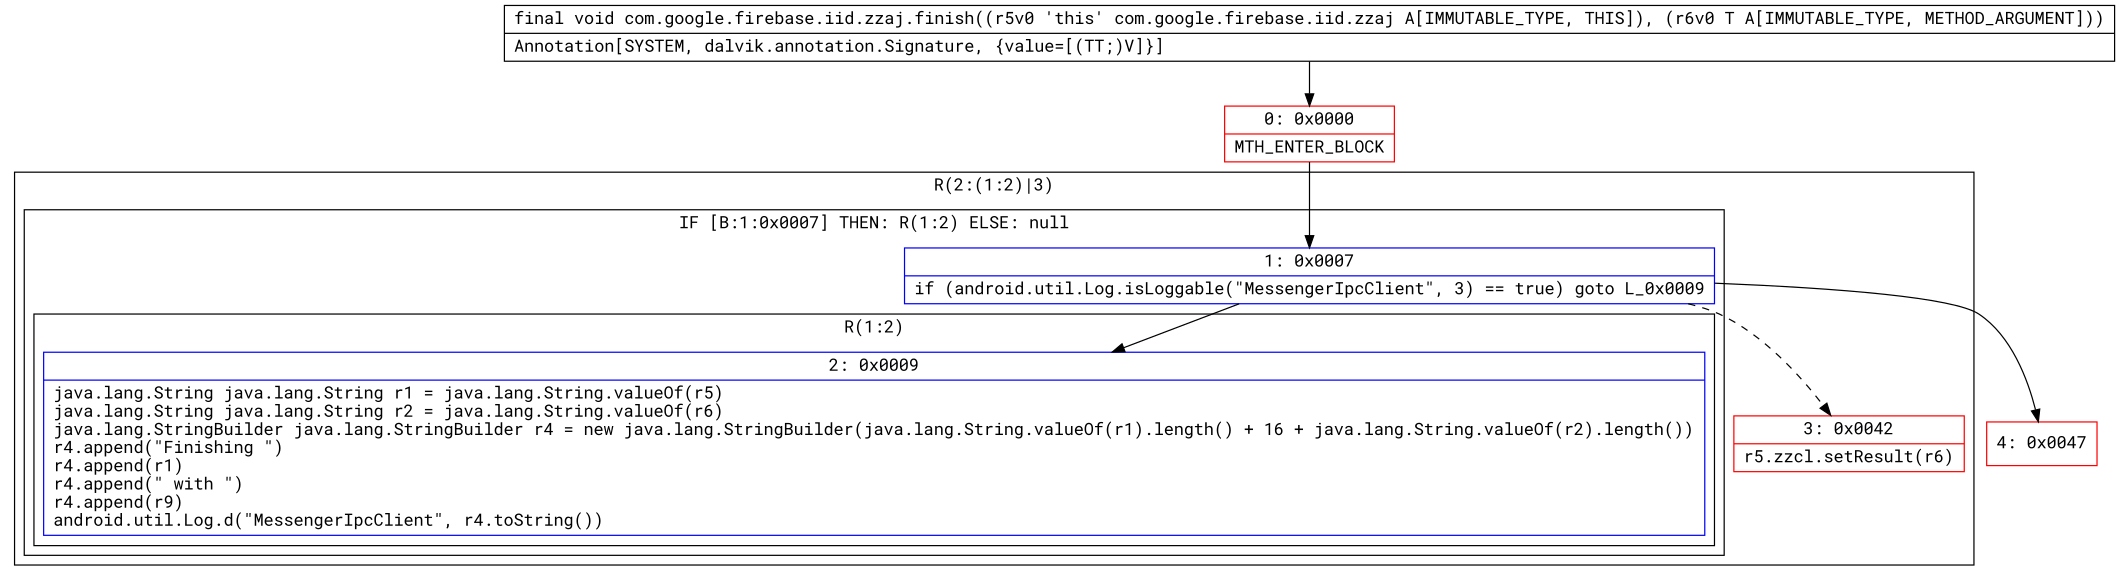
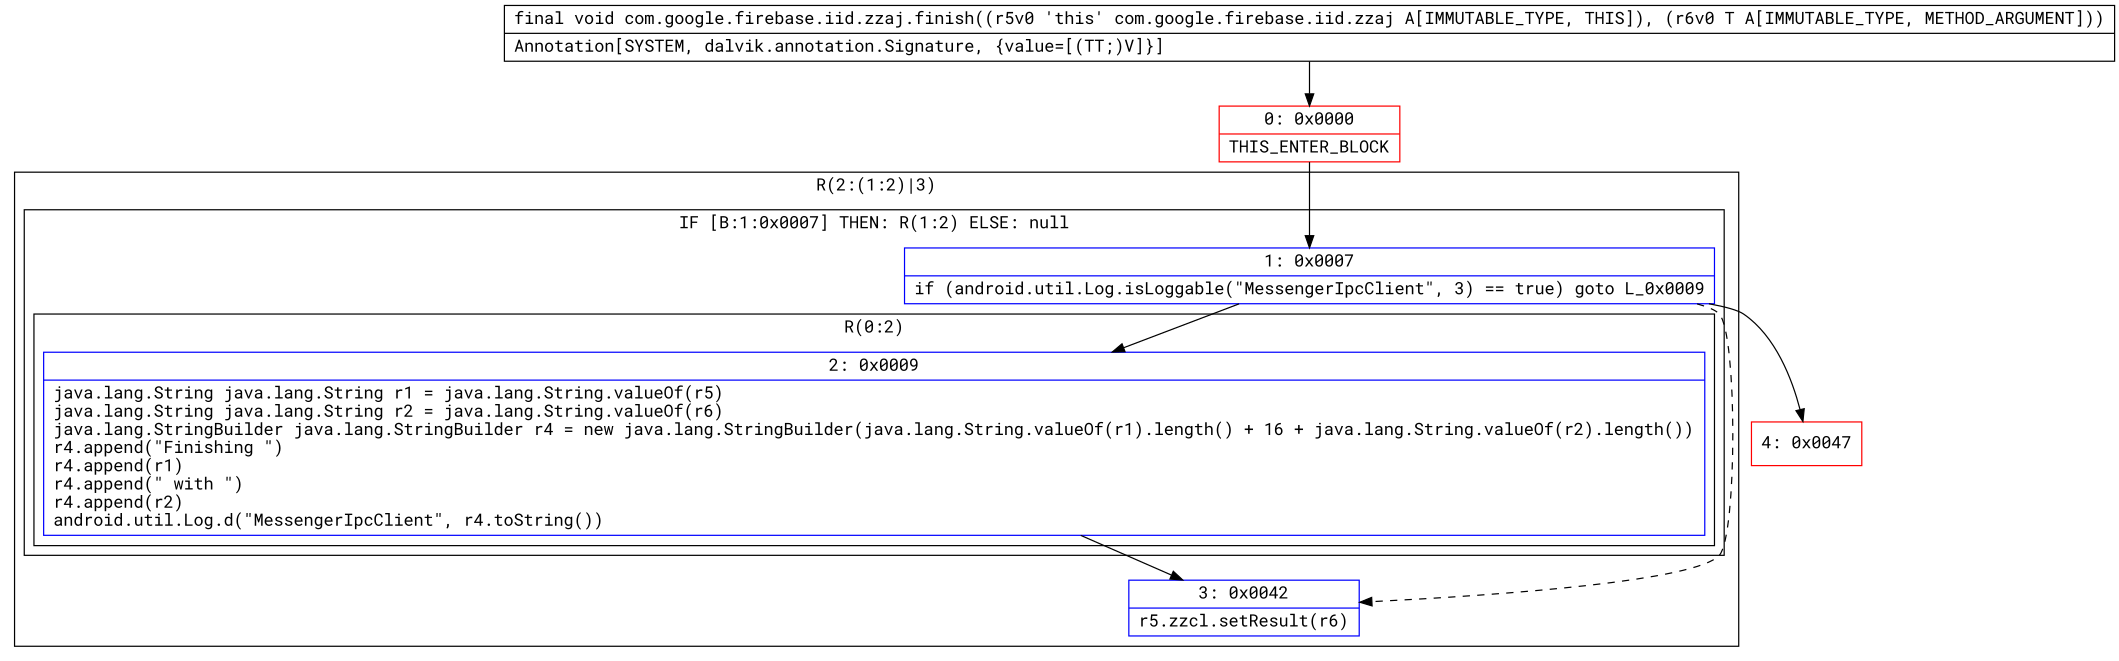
(1310, 147) -> (1310, 147)
(874, 328) -> (874, 328)
(1849, 444) -> (1244, 608)
(119, 503) -> (119, 503)
none -> (1144, 563)
